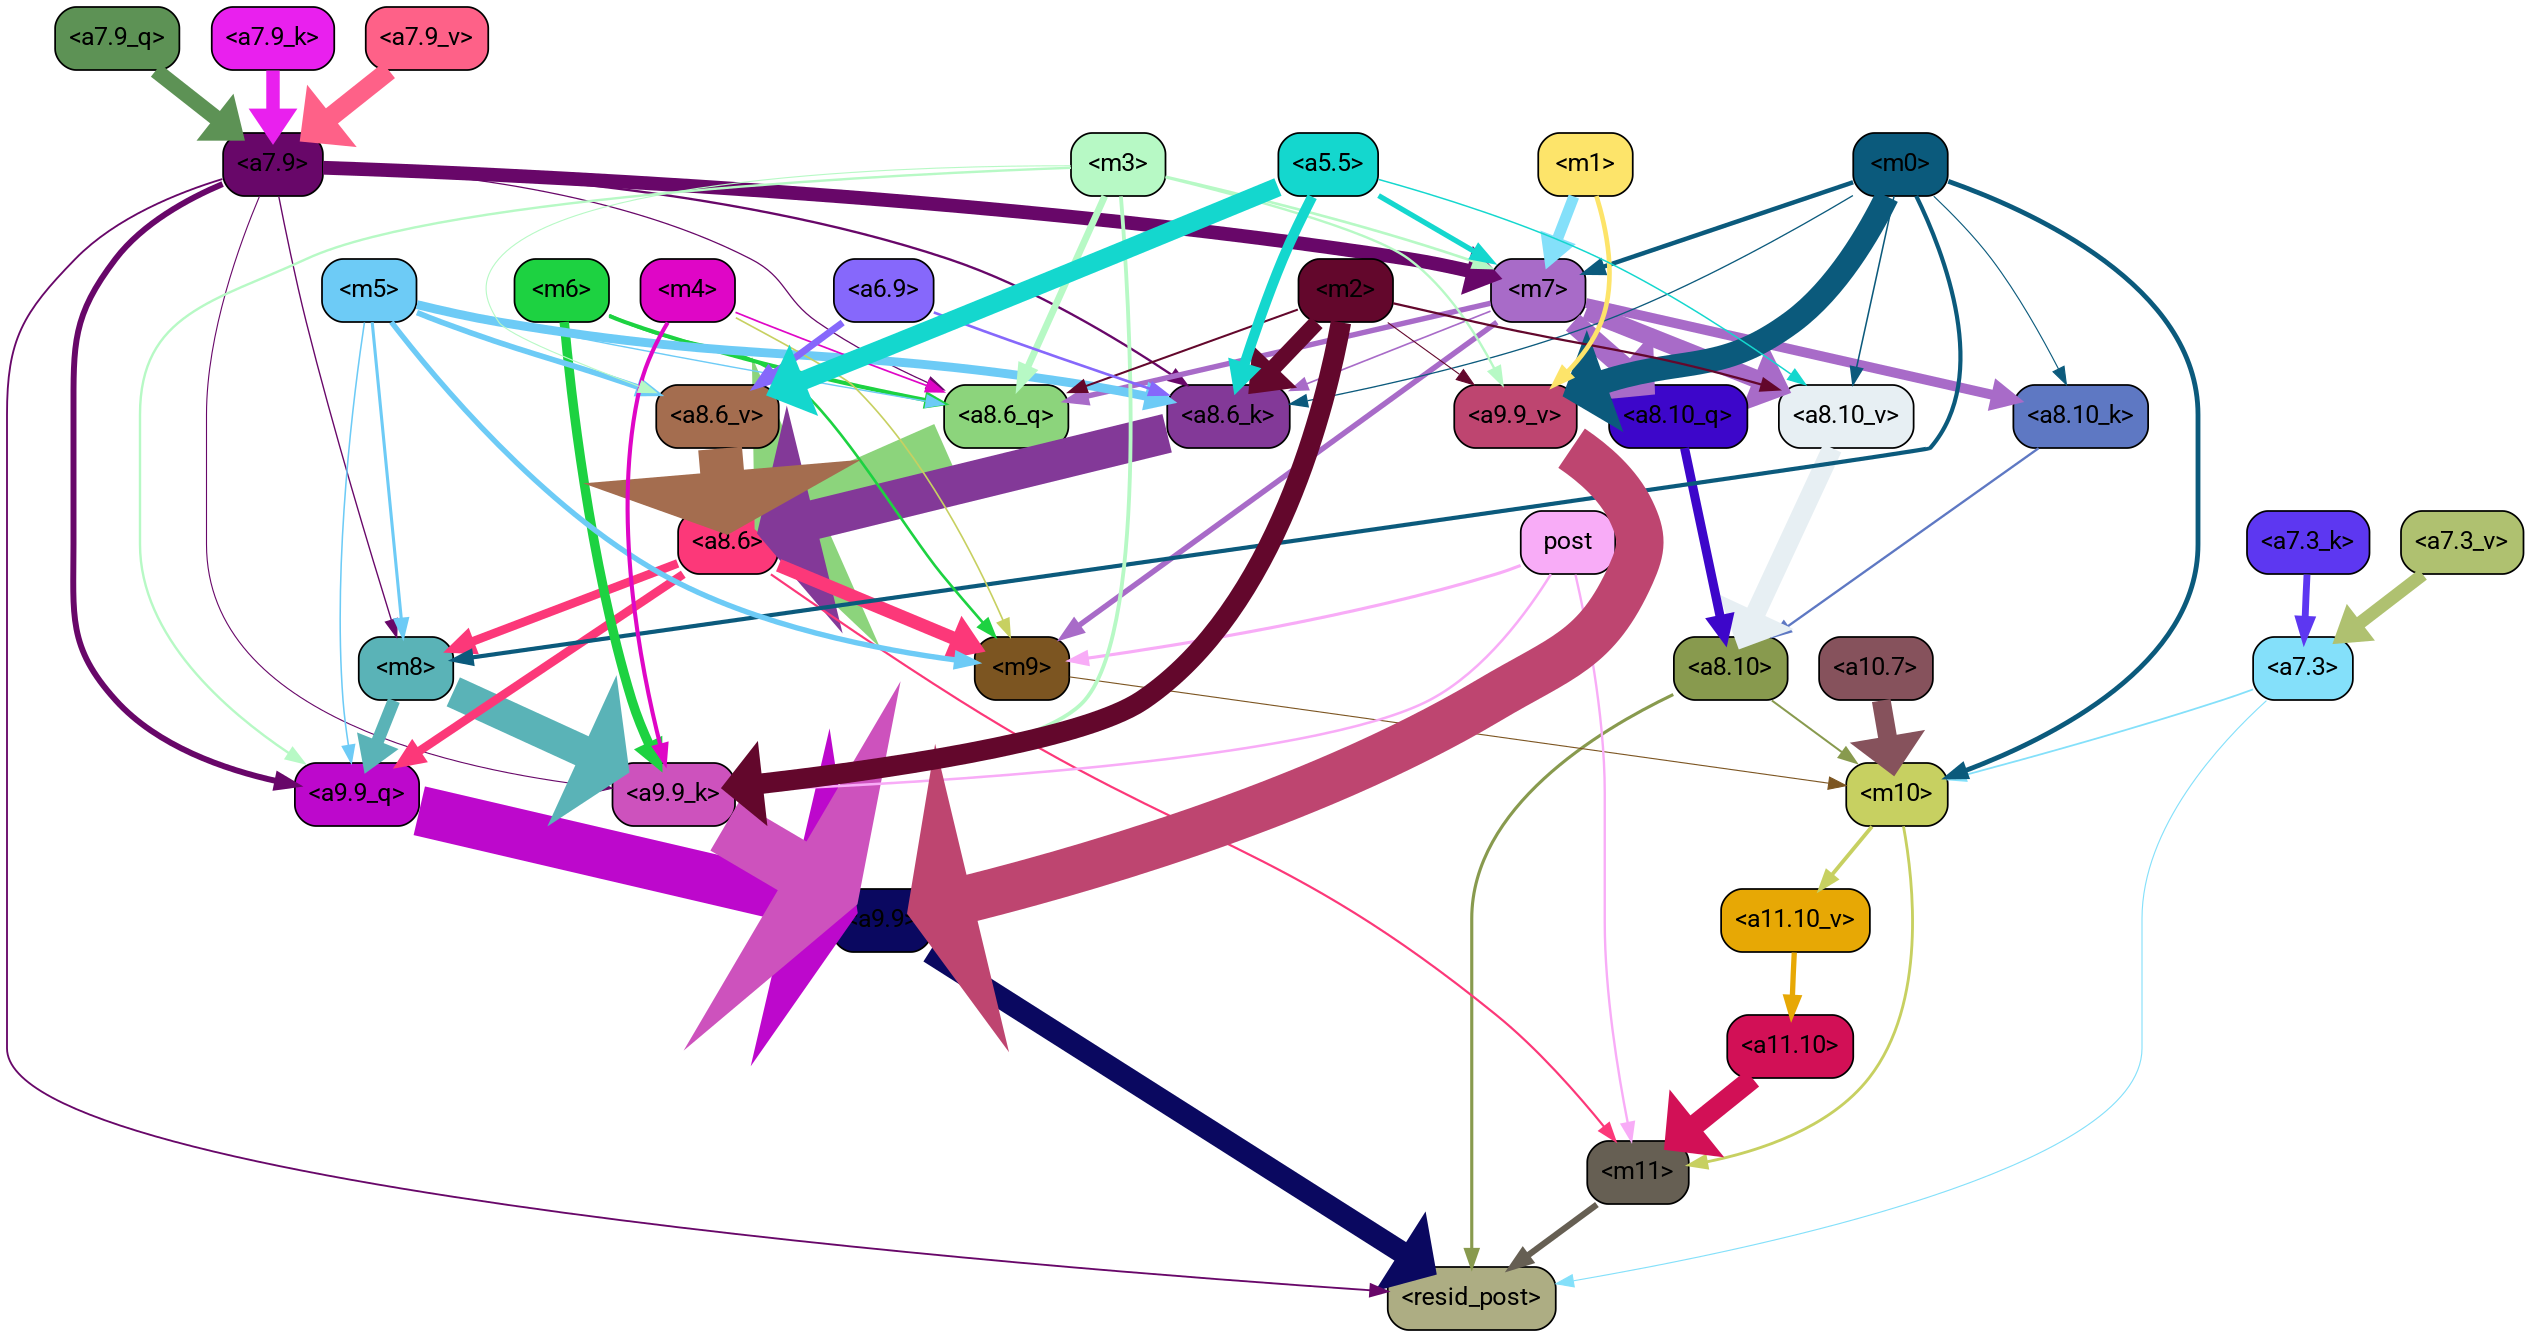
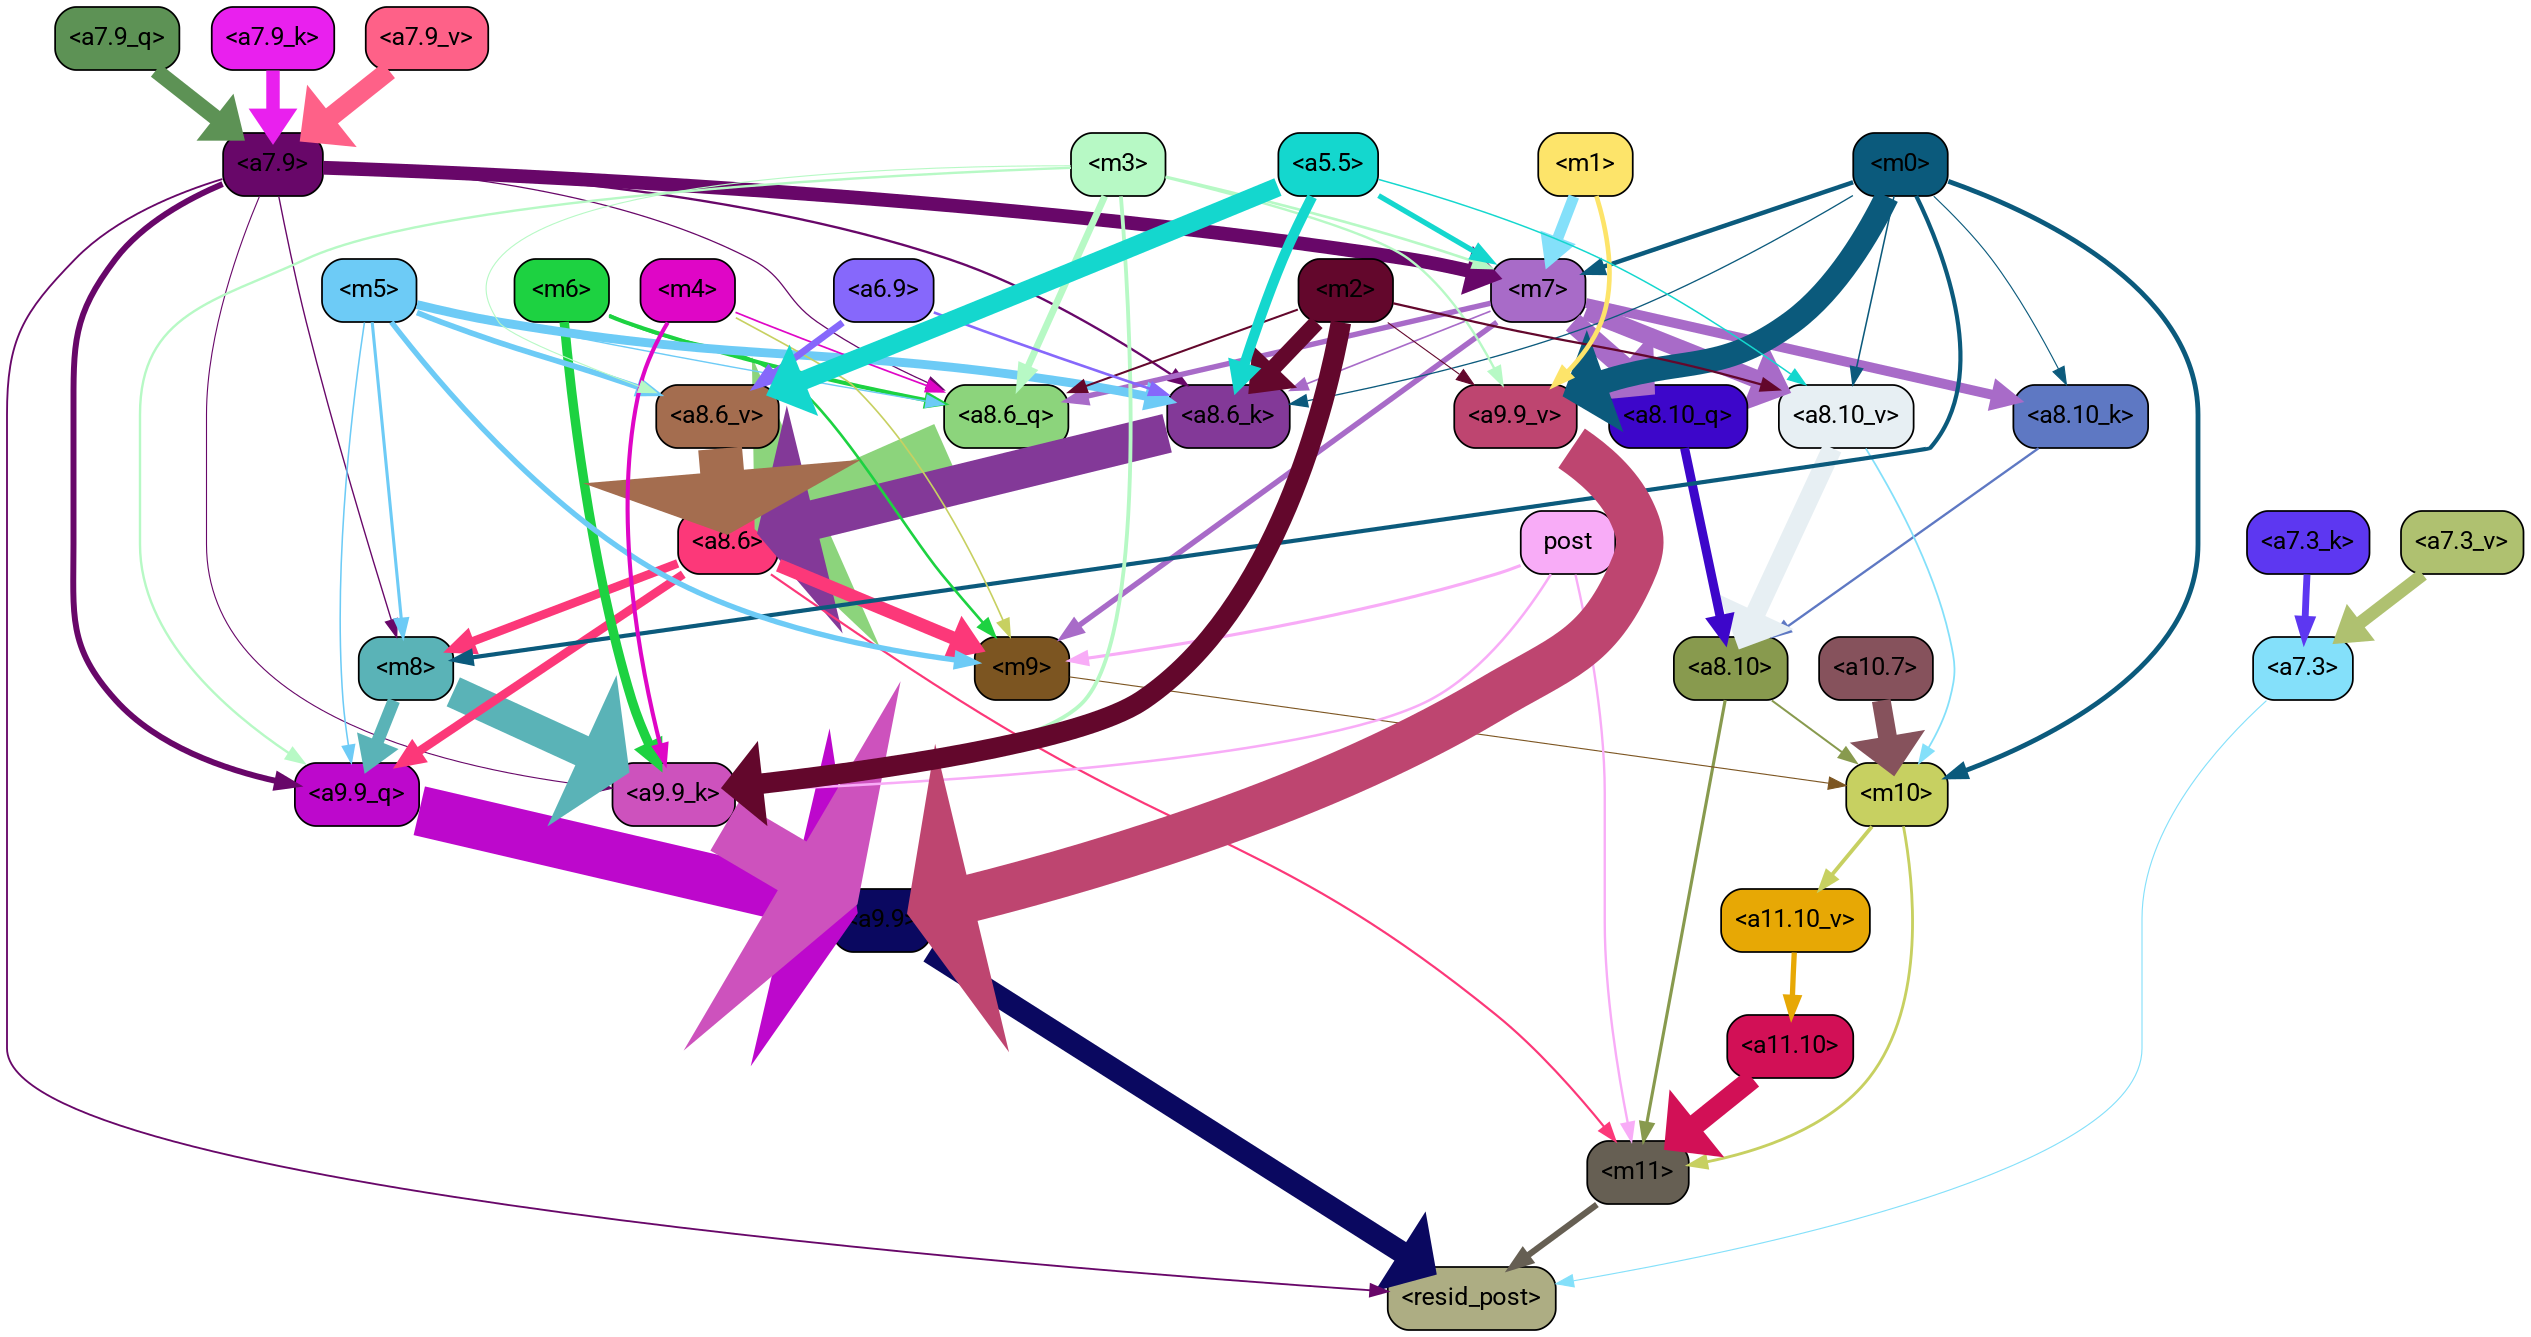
(2110, 735) -> (1937, 594)
(1472, 926) -> (1686, 912)
